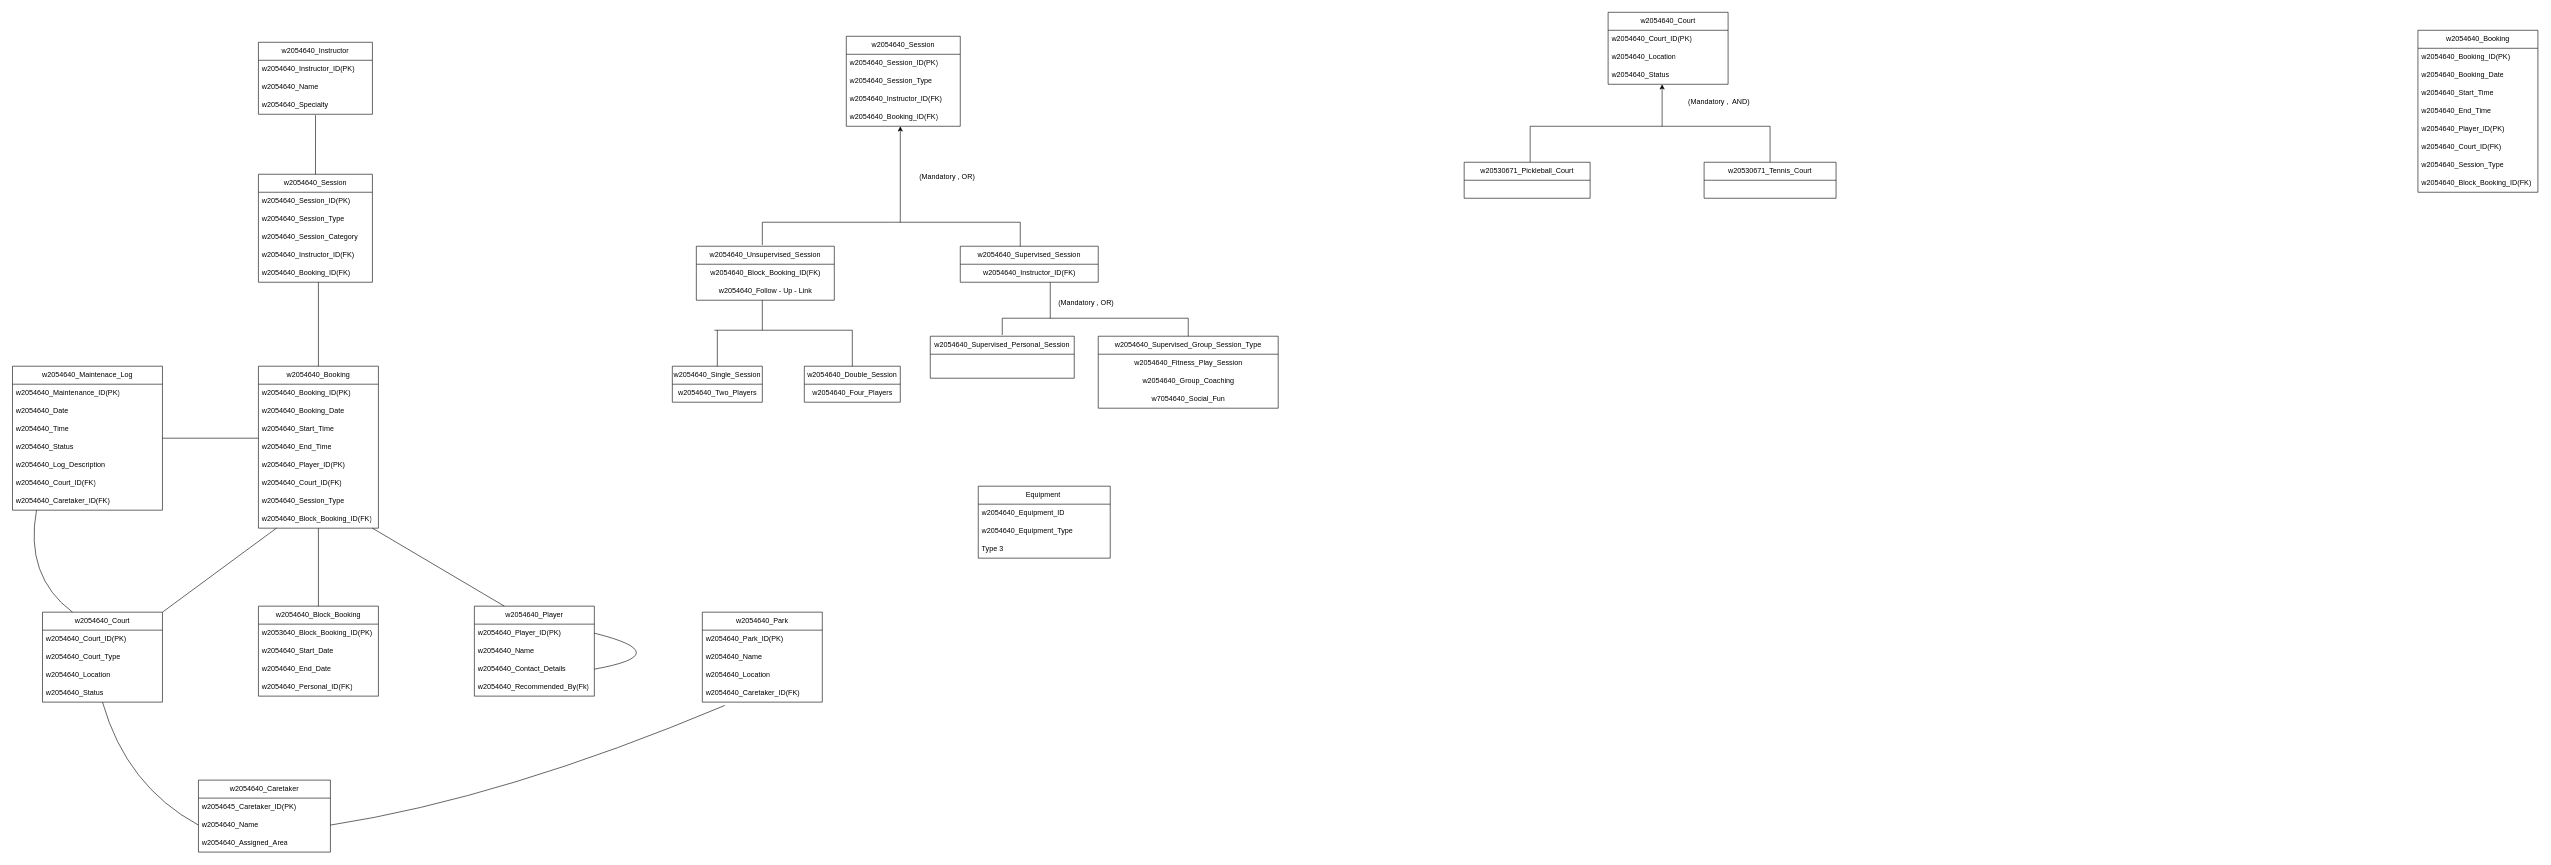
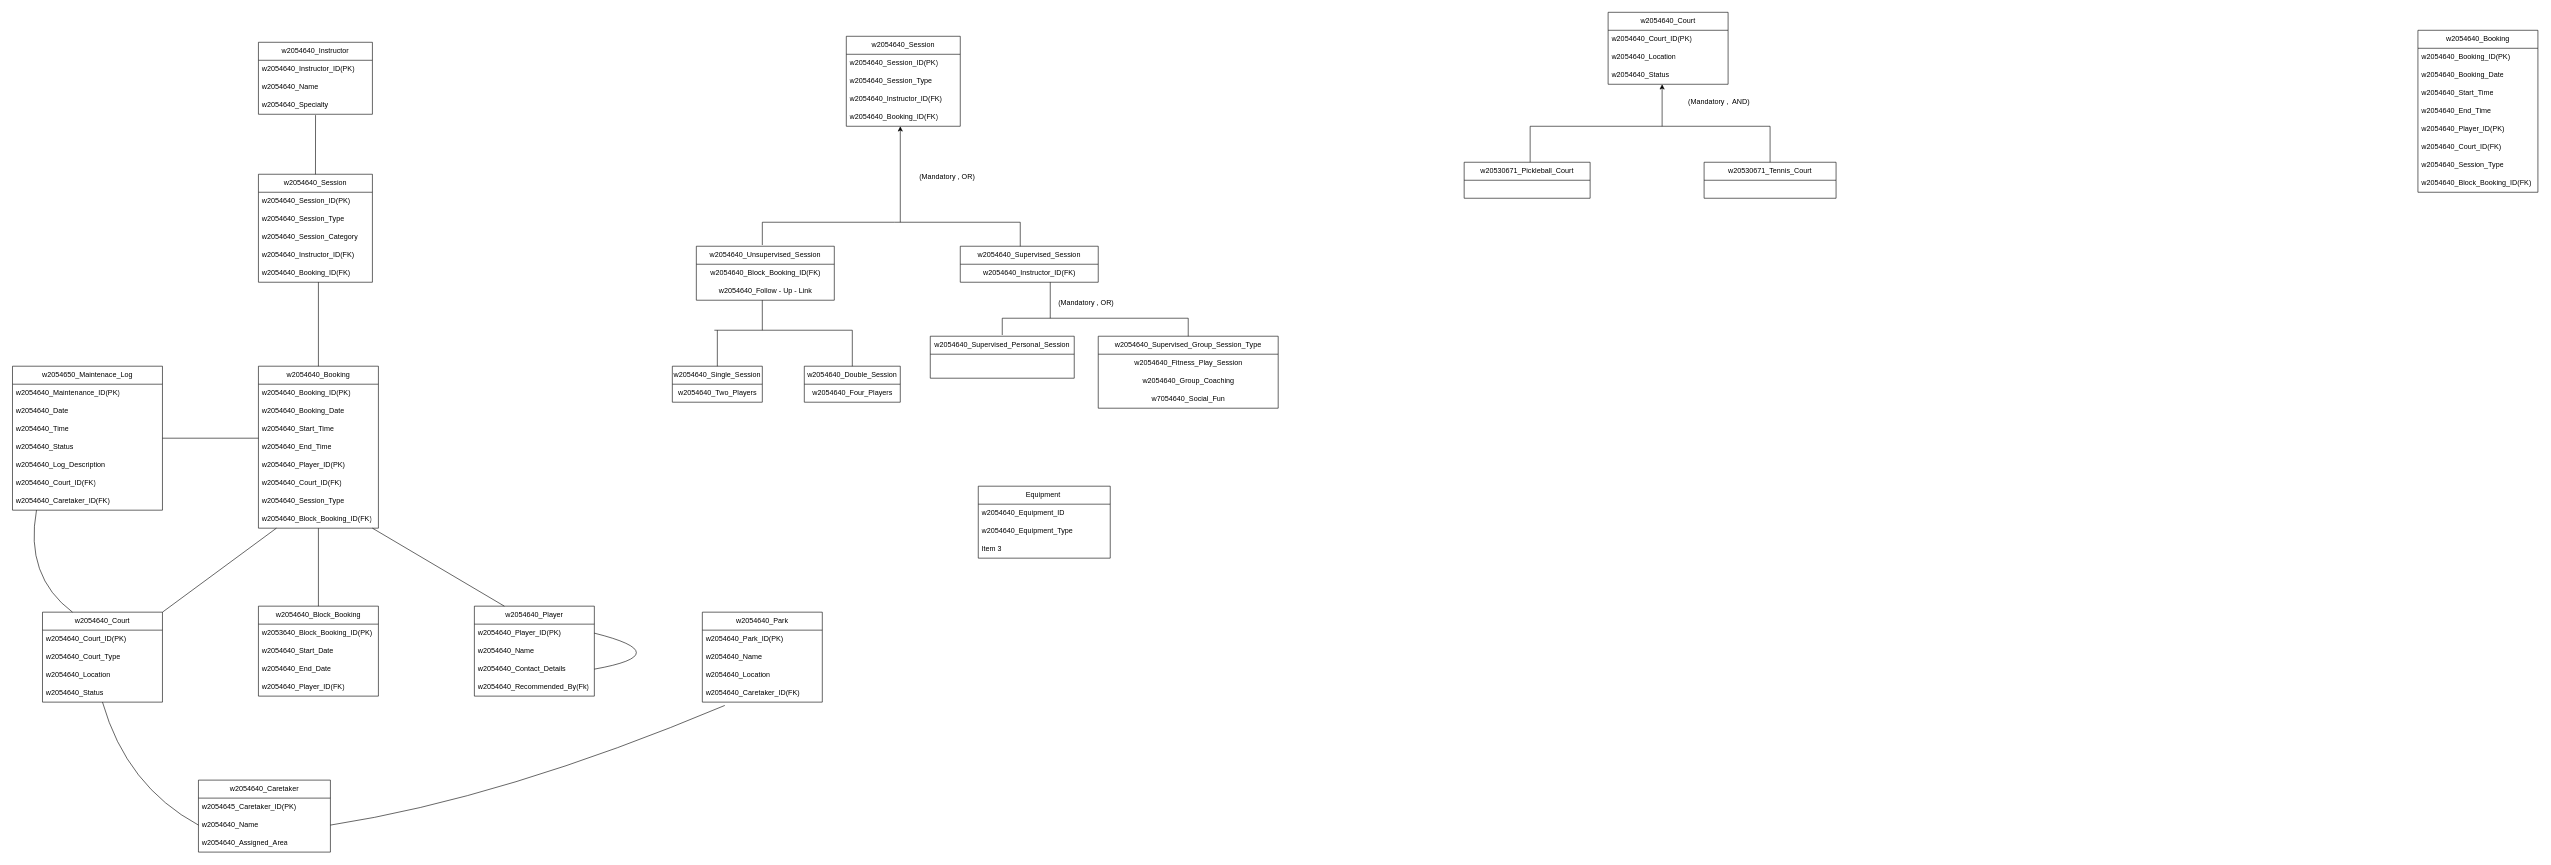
(87, 375) -> (87, 375)
(993, 549) -> (993, 549)
(309, 687) -> (305, 687)
